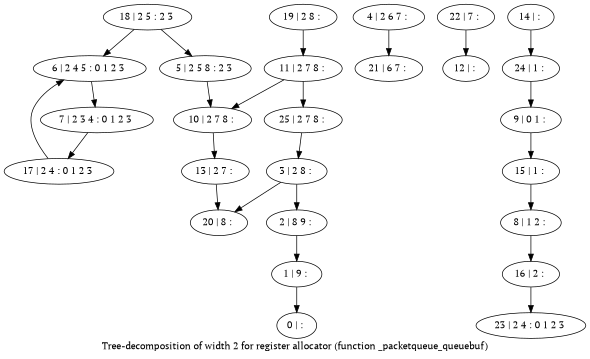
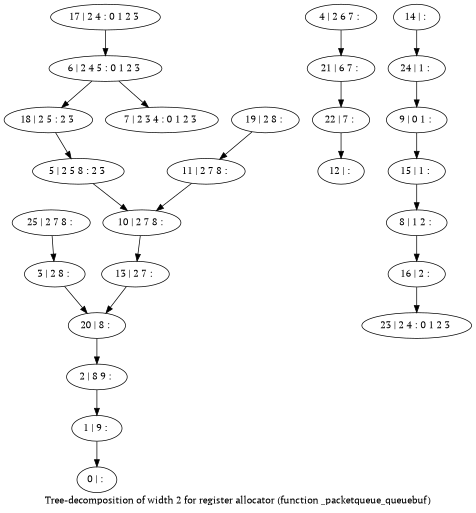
(122, 40) -> (79, 92)
(303, 91) -> none
none -> (341, 91)
(80, 143) -> none
(297, 194) -> (97, 348)
